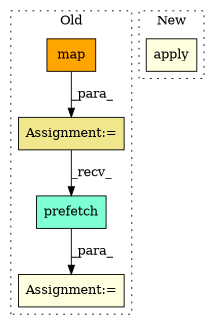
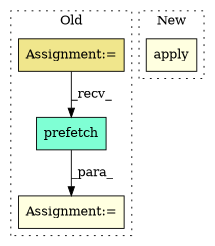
(71, 55) -> none
